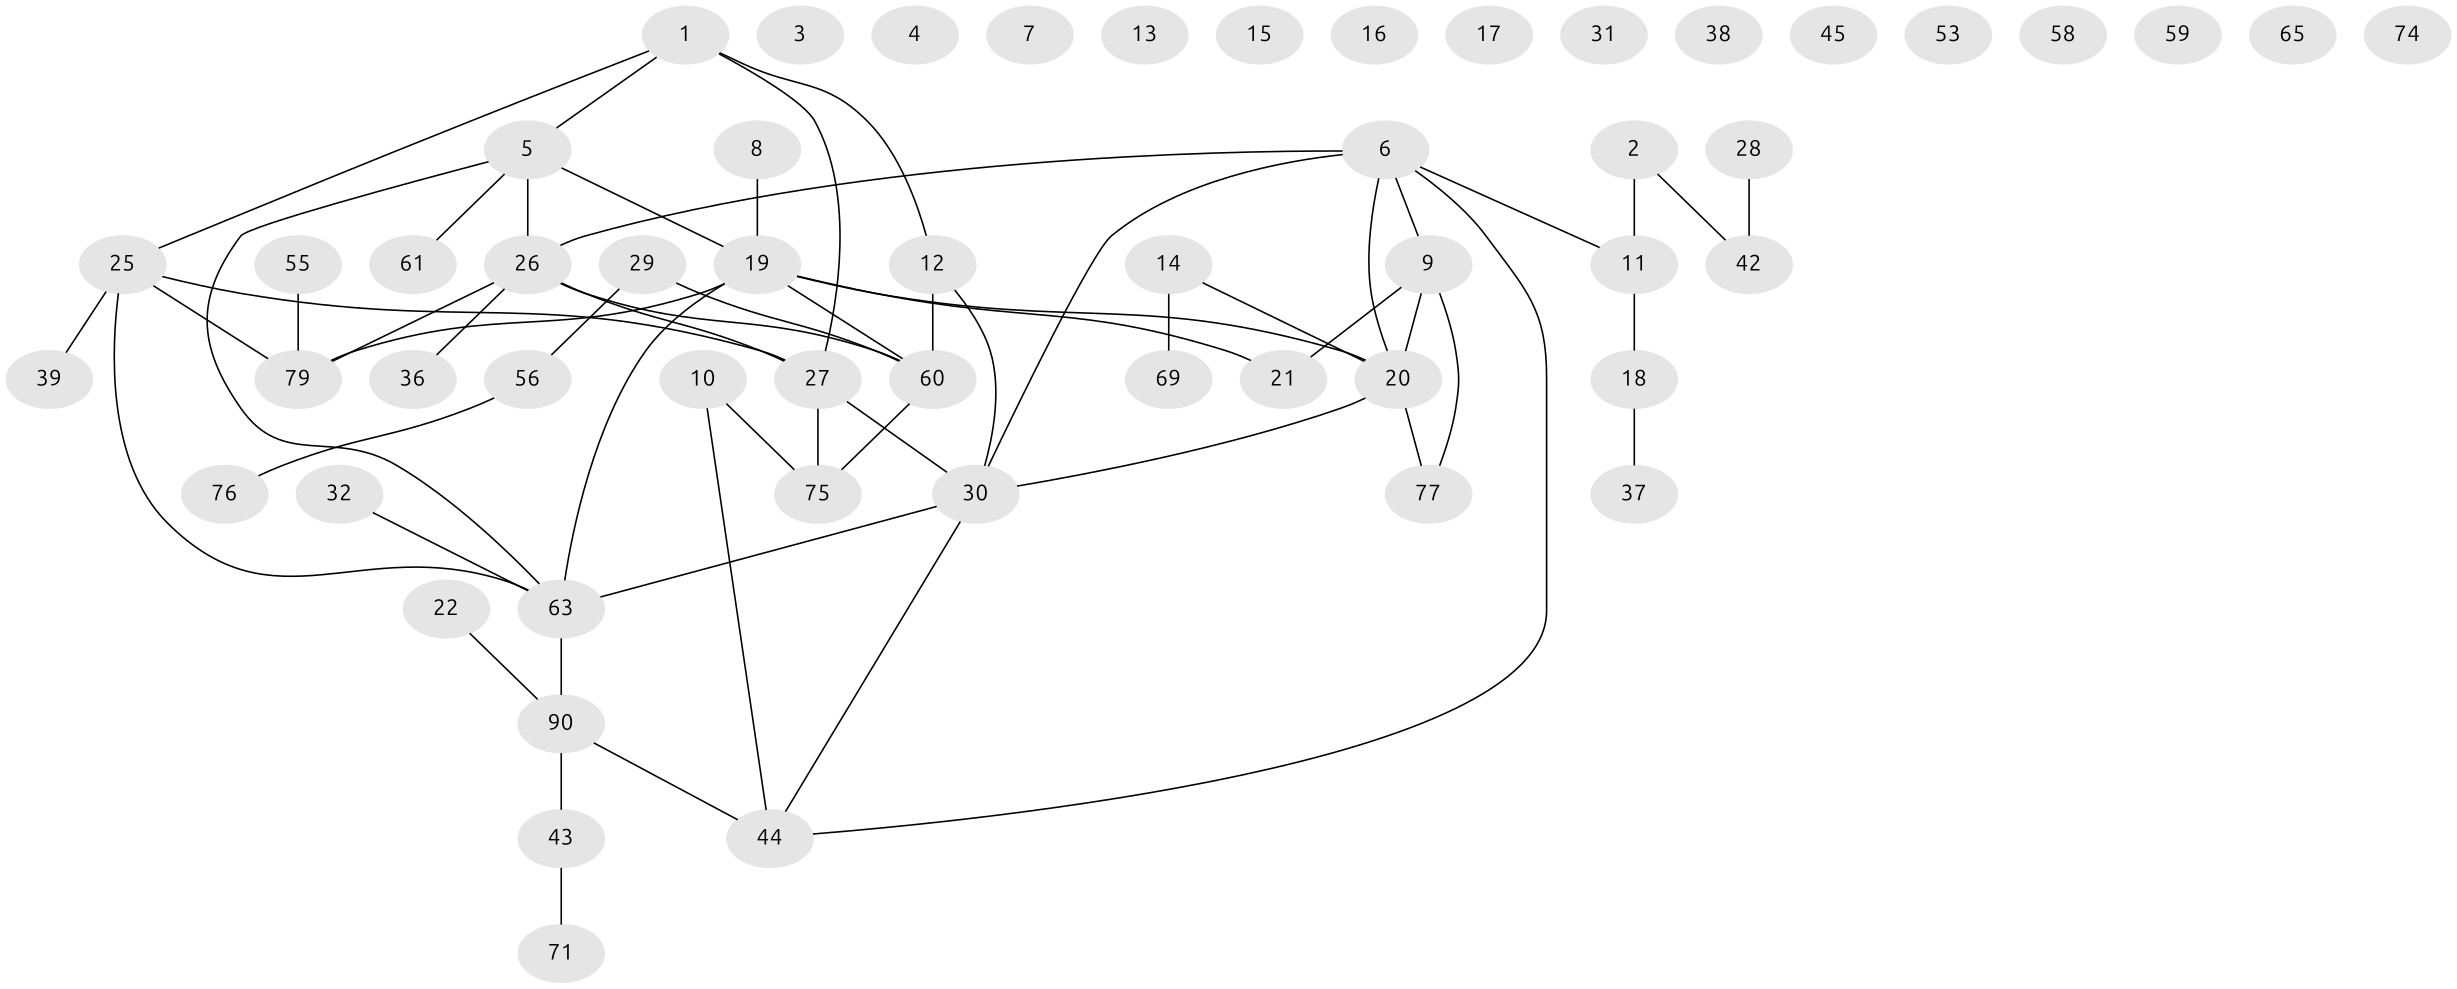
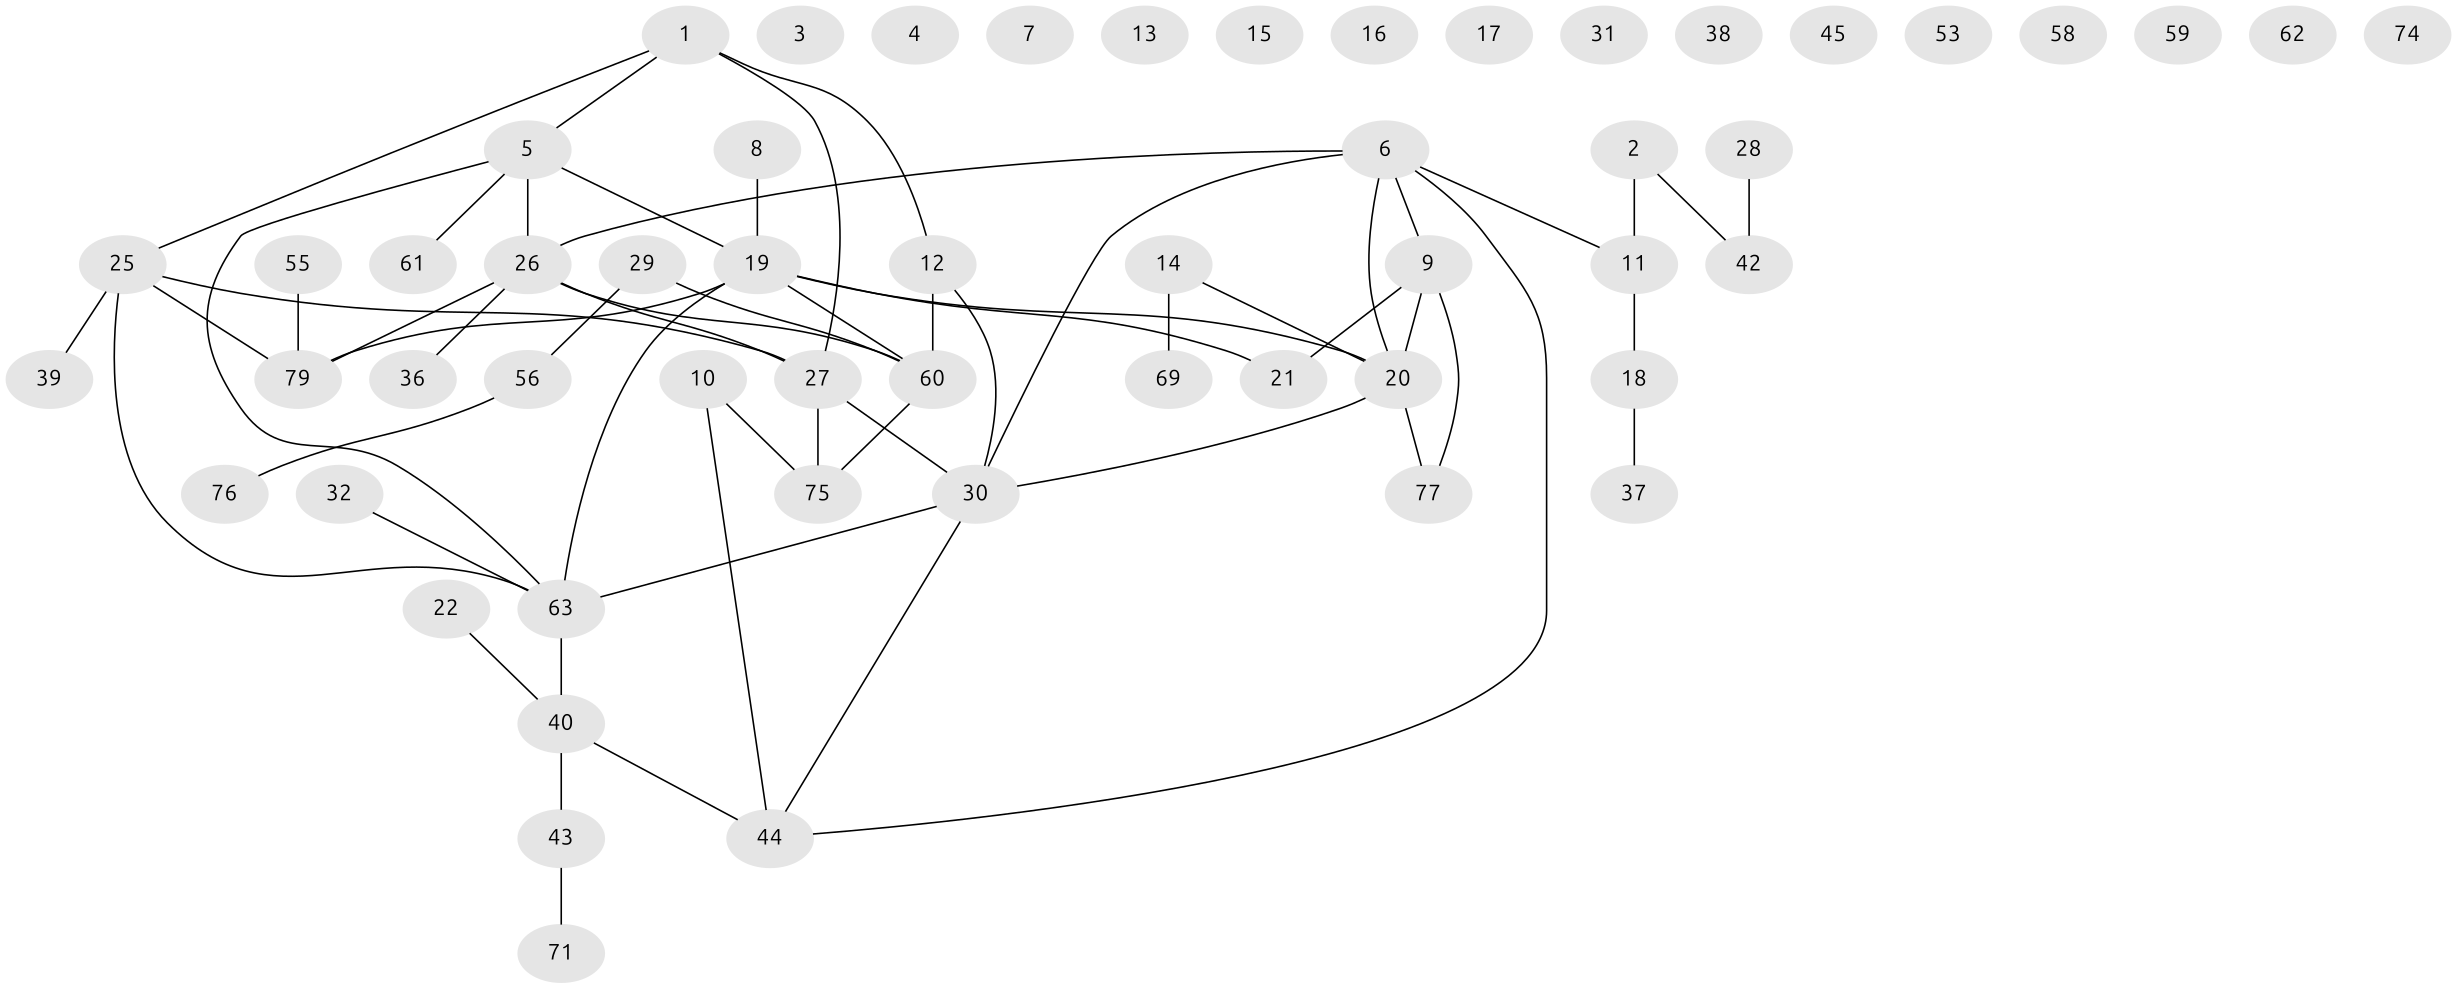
(2293, 35) -> (2293, 35)
(561, 724) -> (561, 724)
